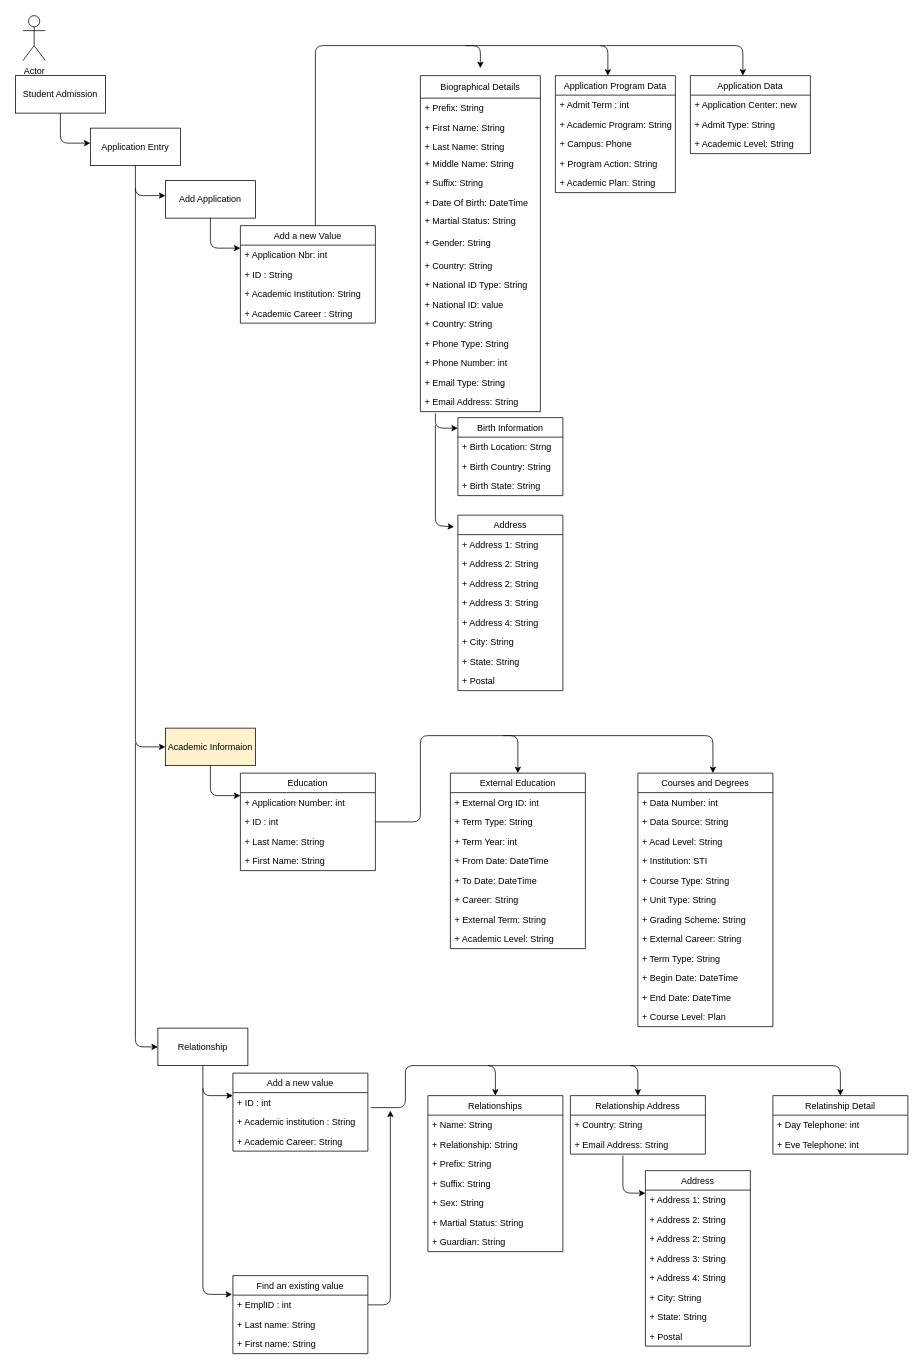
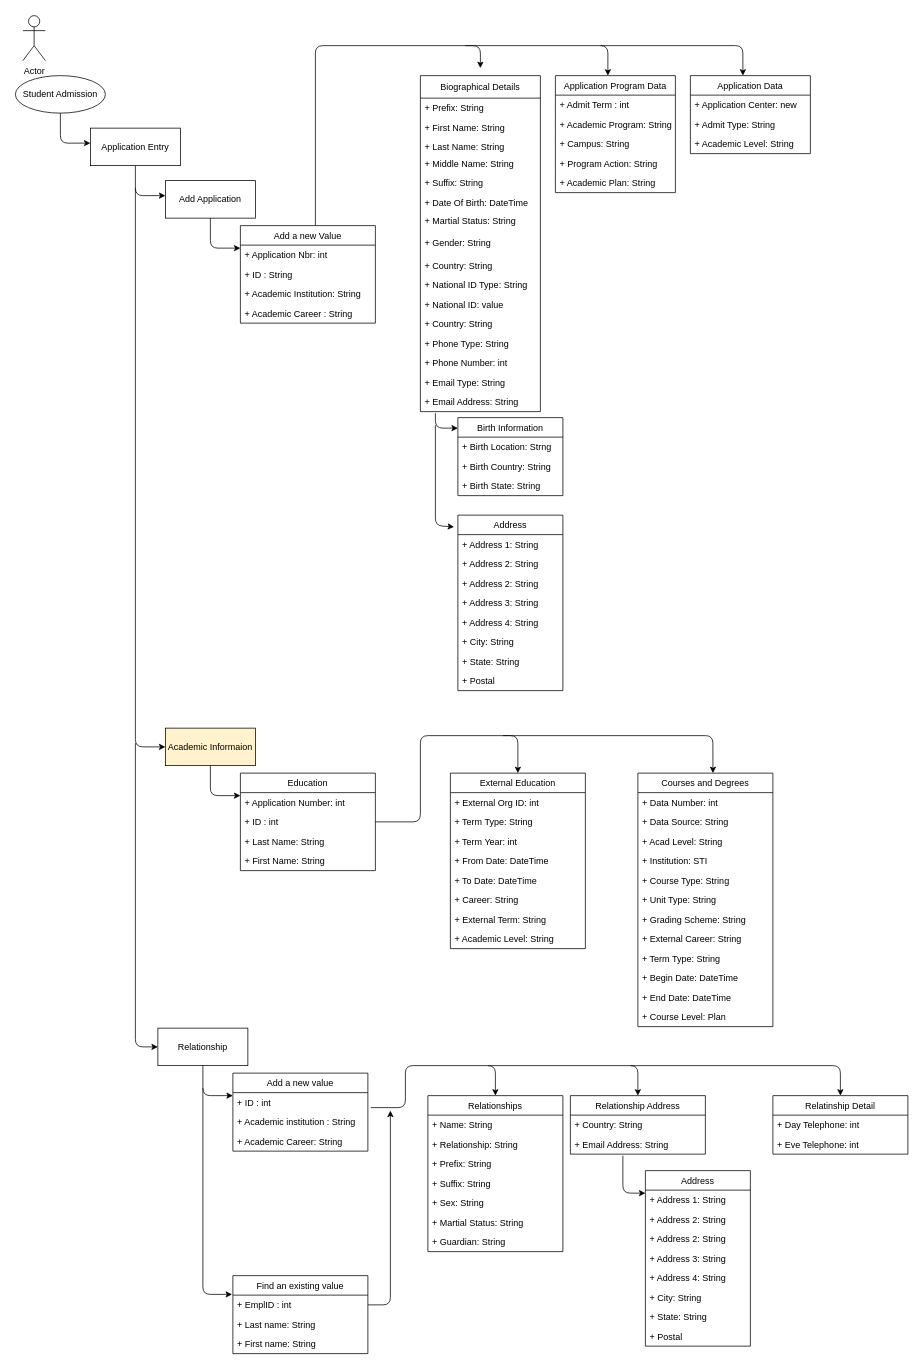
(60, 94) -> (60, 94)
(594, 144) -> (595, 144)
